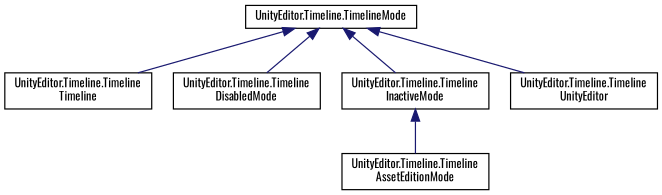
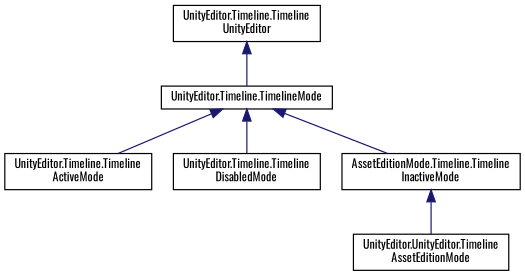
(452, 52) -> (247, 70)
(78, 91) -> (78, 172)
(415, 91) -> (431, 172)
(415, 172) -> (431, 252)
